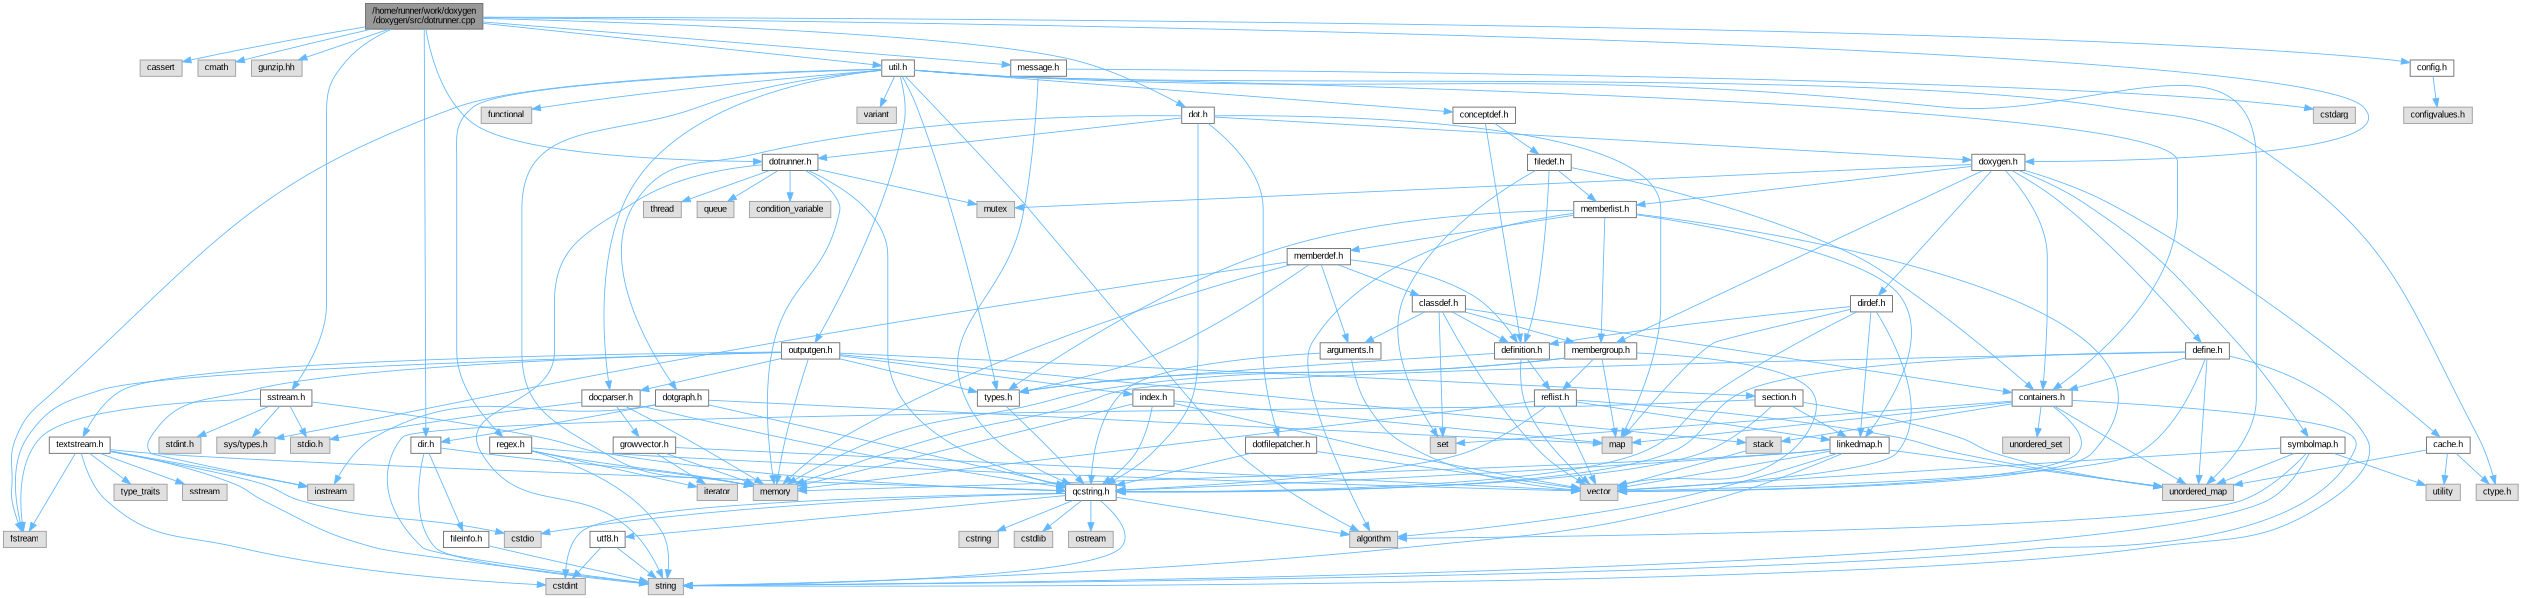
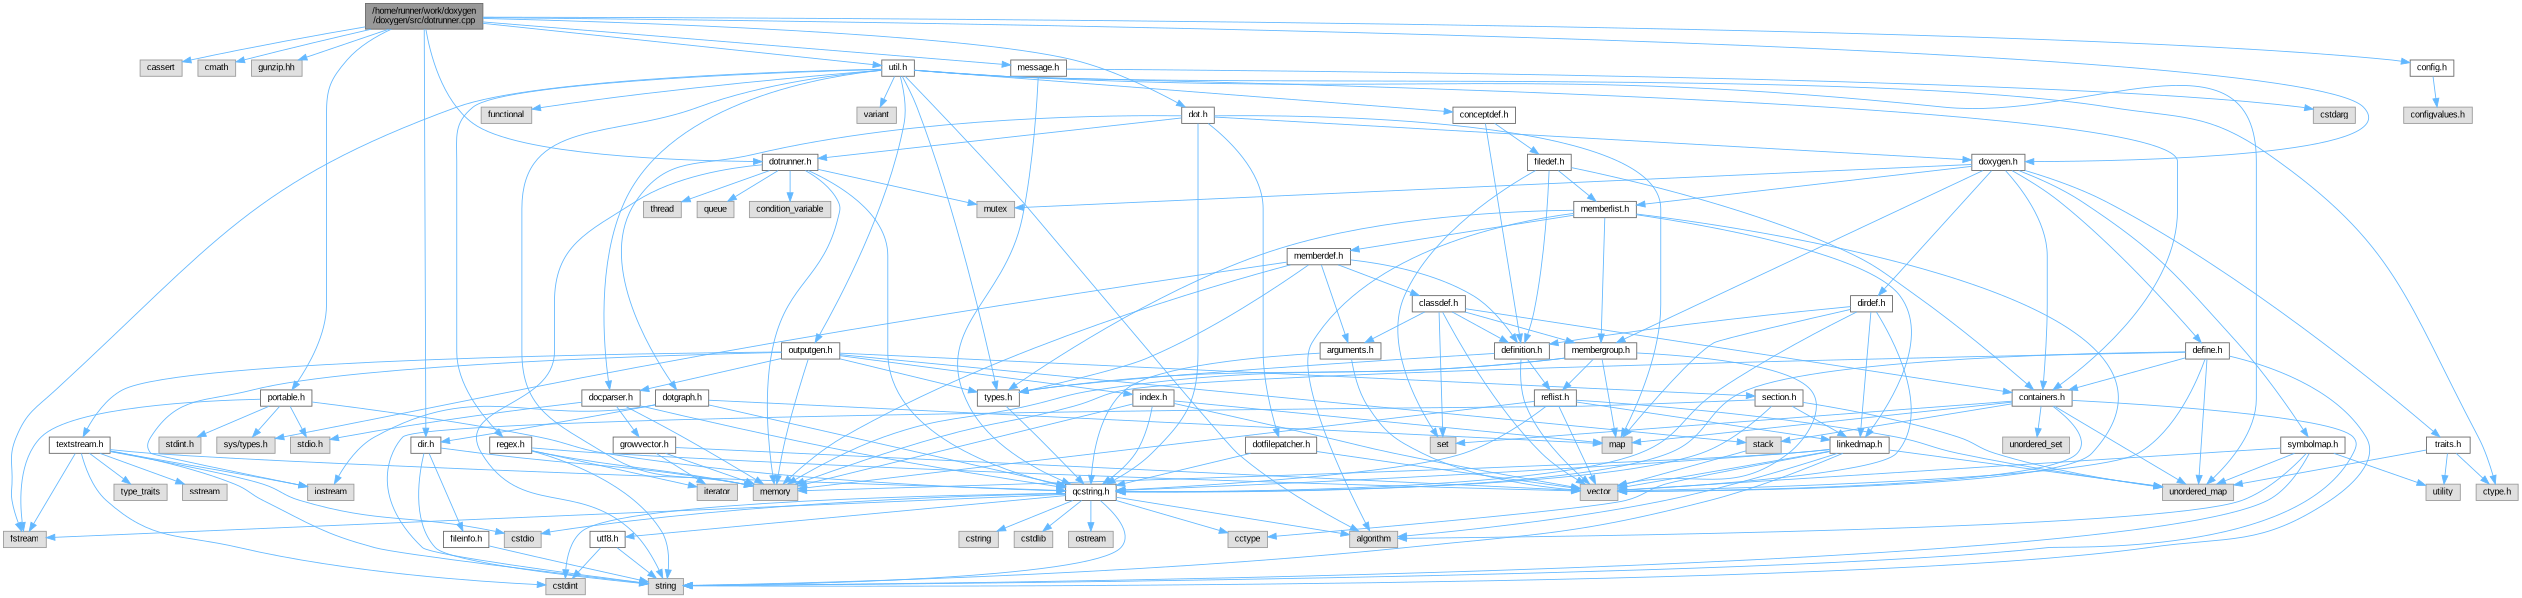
(352, 368) -> (560, 516)
(286, 398) -> (286, 398)
(2448, 445) -> (2448, 445)
none -> (1248, 539)
